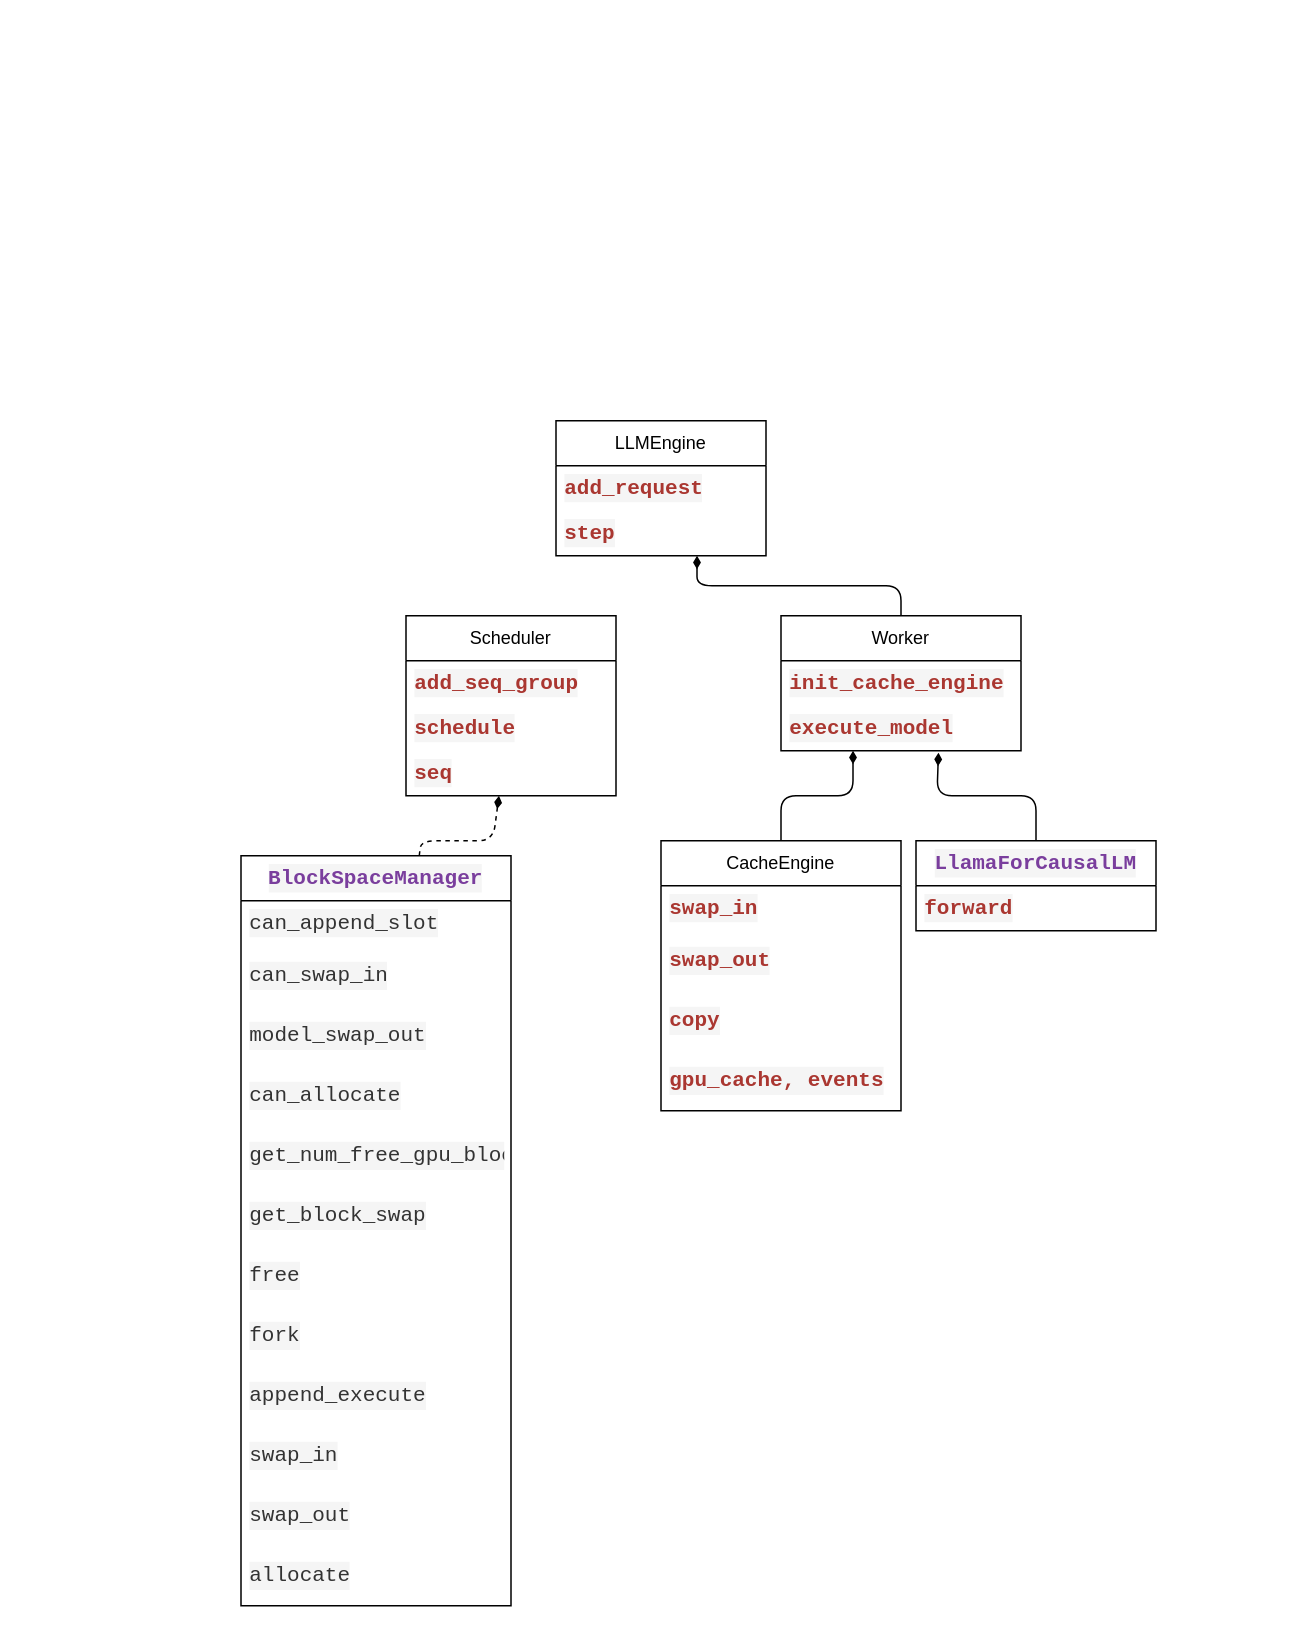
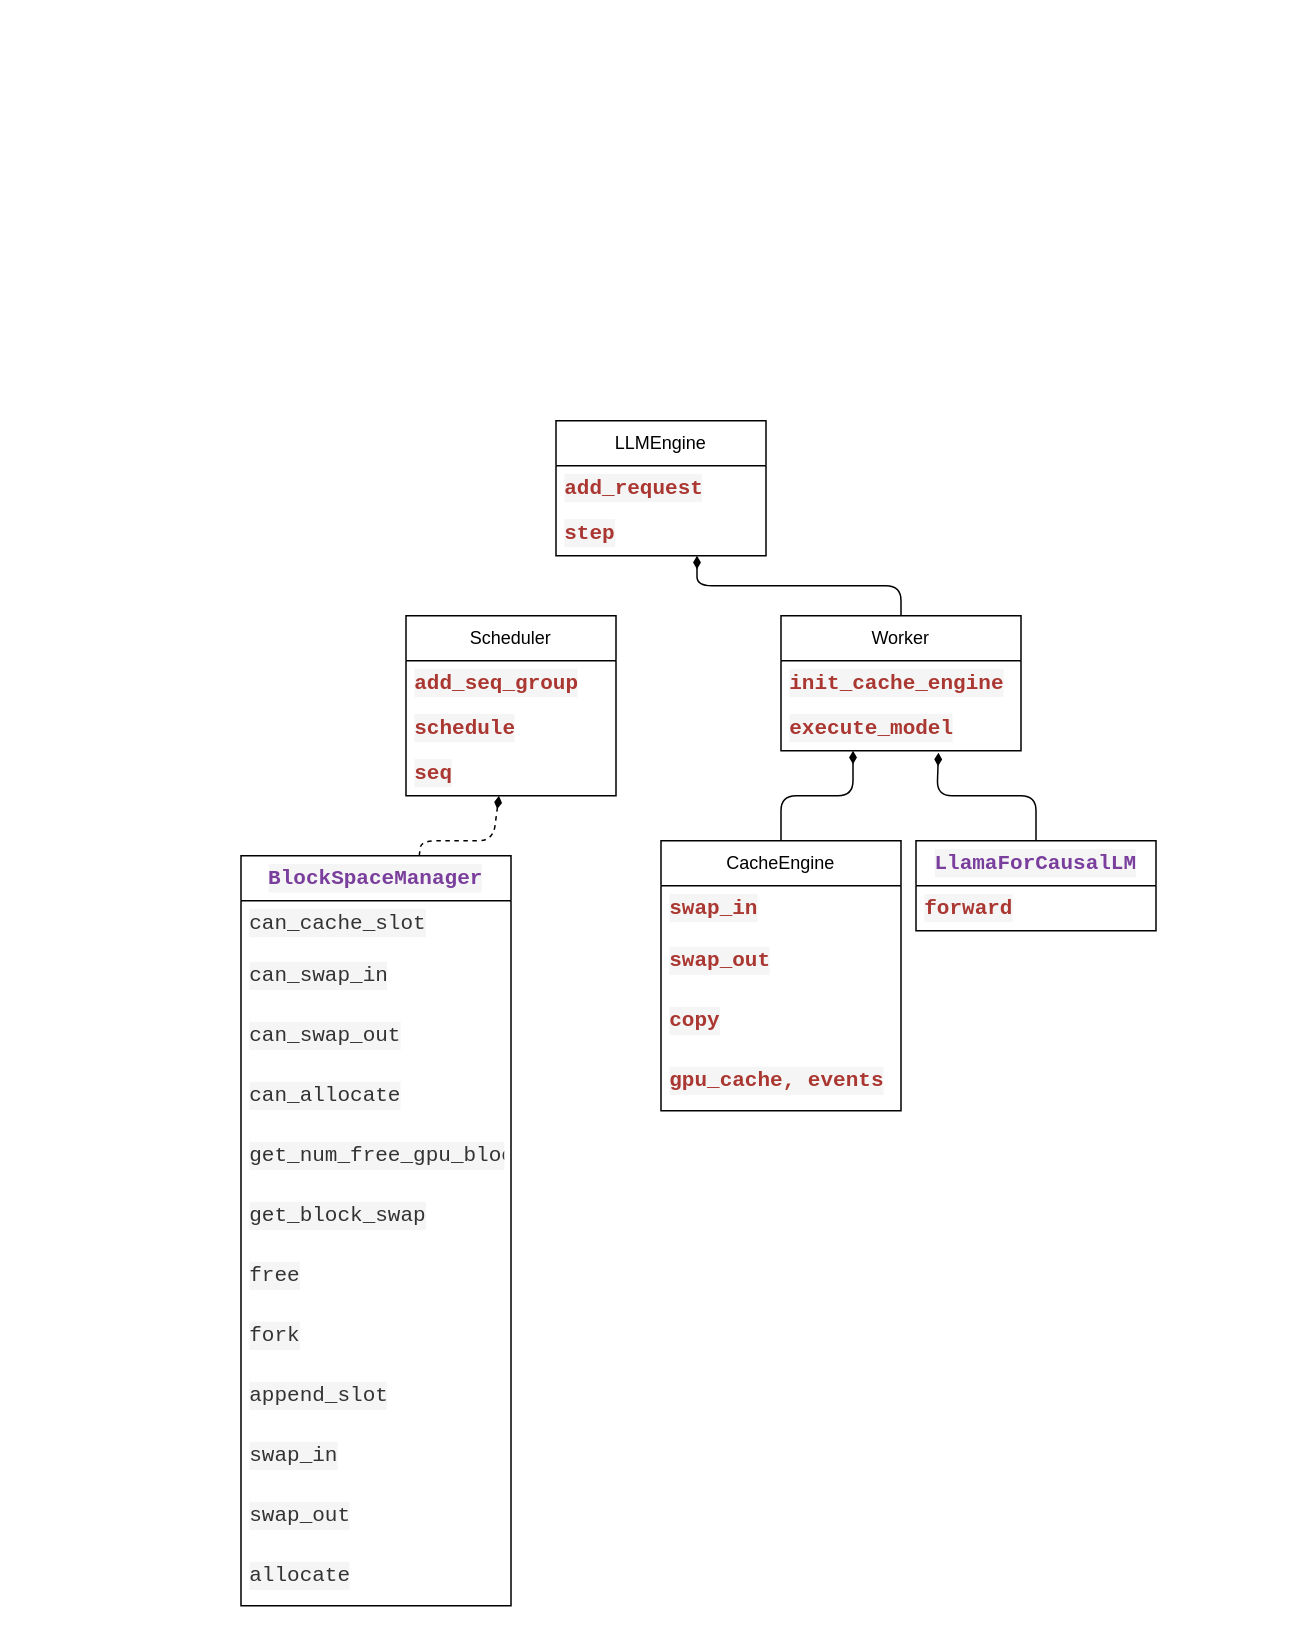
(323, 923) -> (318, 923)
(318, 1036) -> (310, 1036)
(320, 1396) -> (303, 1396)
